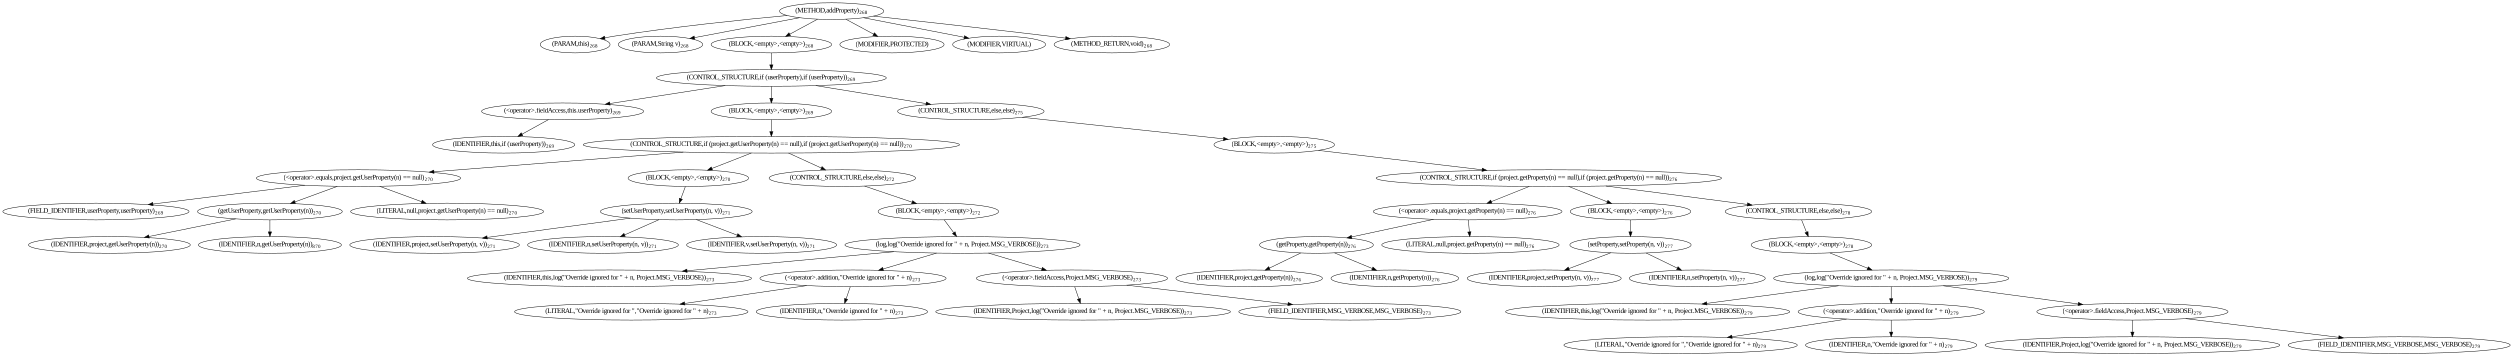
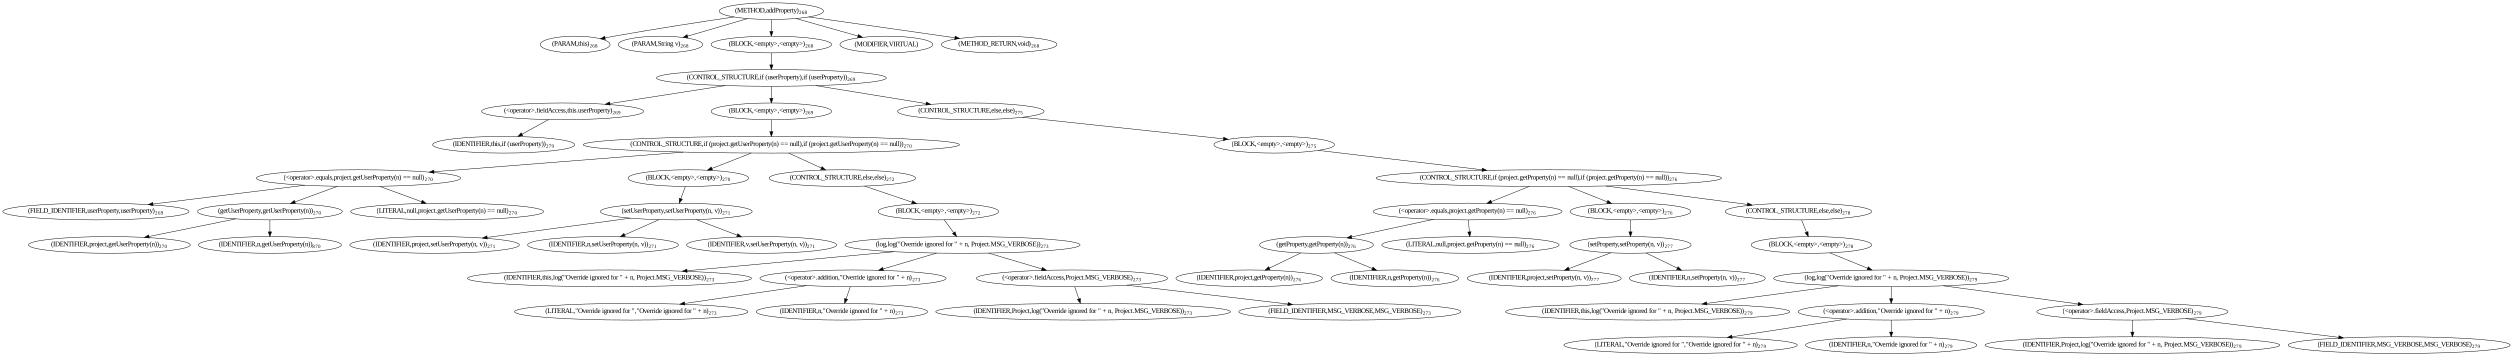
(892, 45) -> none
(550, 144) -> (550, 144)
